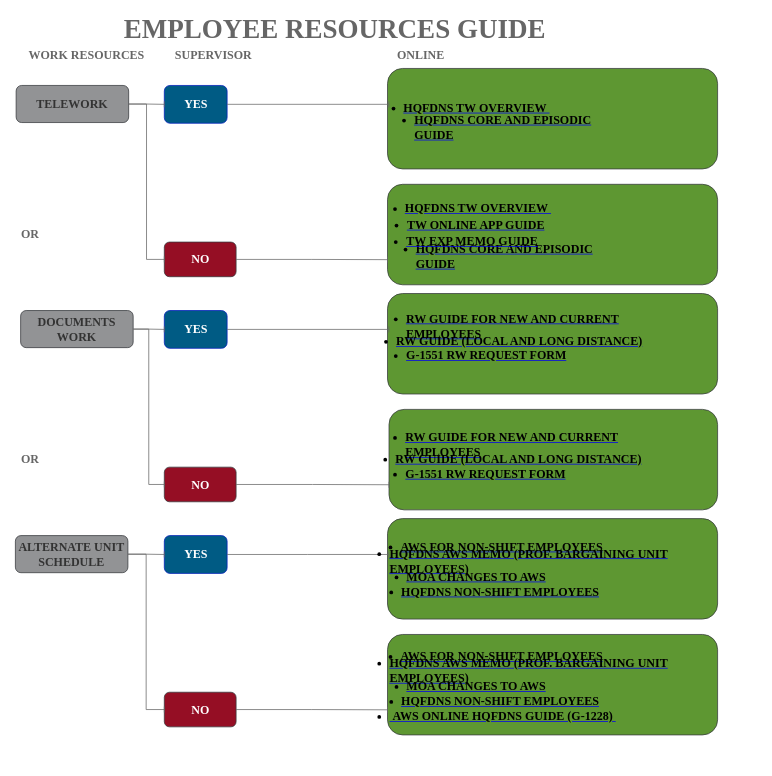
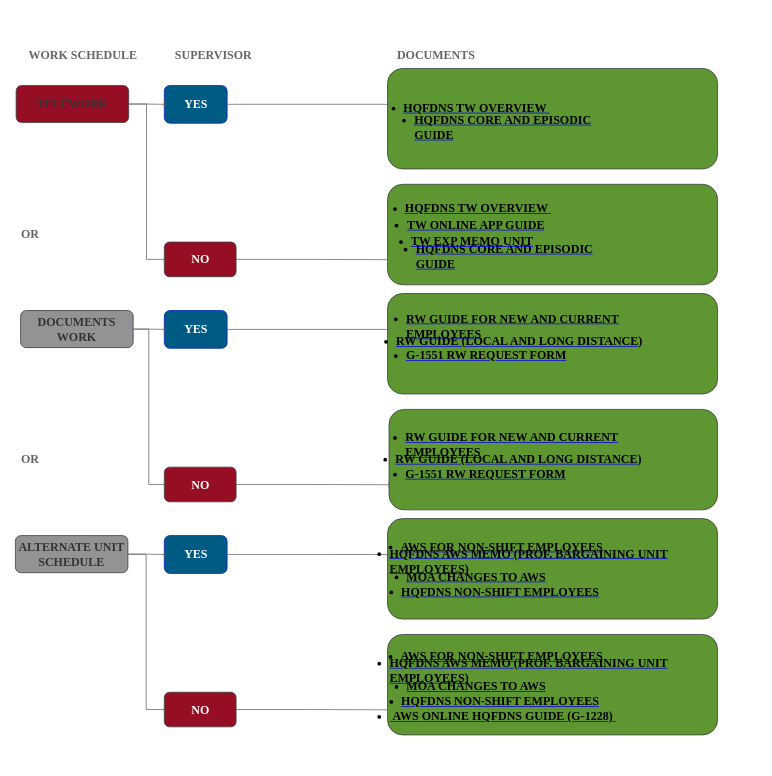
(335, 29) -> none
(74, 54) -> (71, 54)
(417, 54) -> (427, 54)
(72, 104) -> (72, 104)
(457, 241) -> (457, 241)
